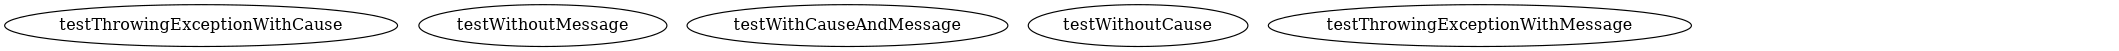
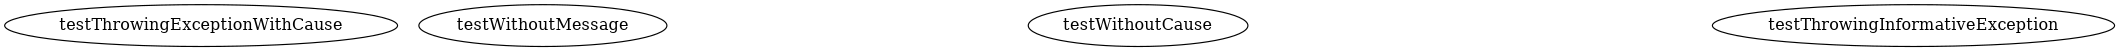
(847, 26) -> none
(1480, 26) -> none
none -> (1913, 26)
